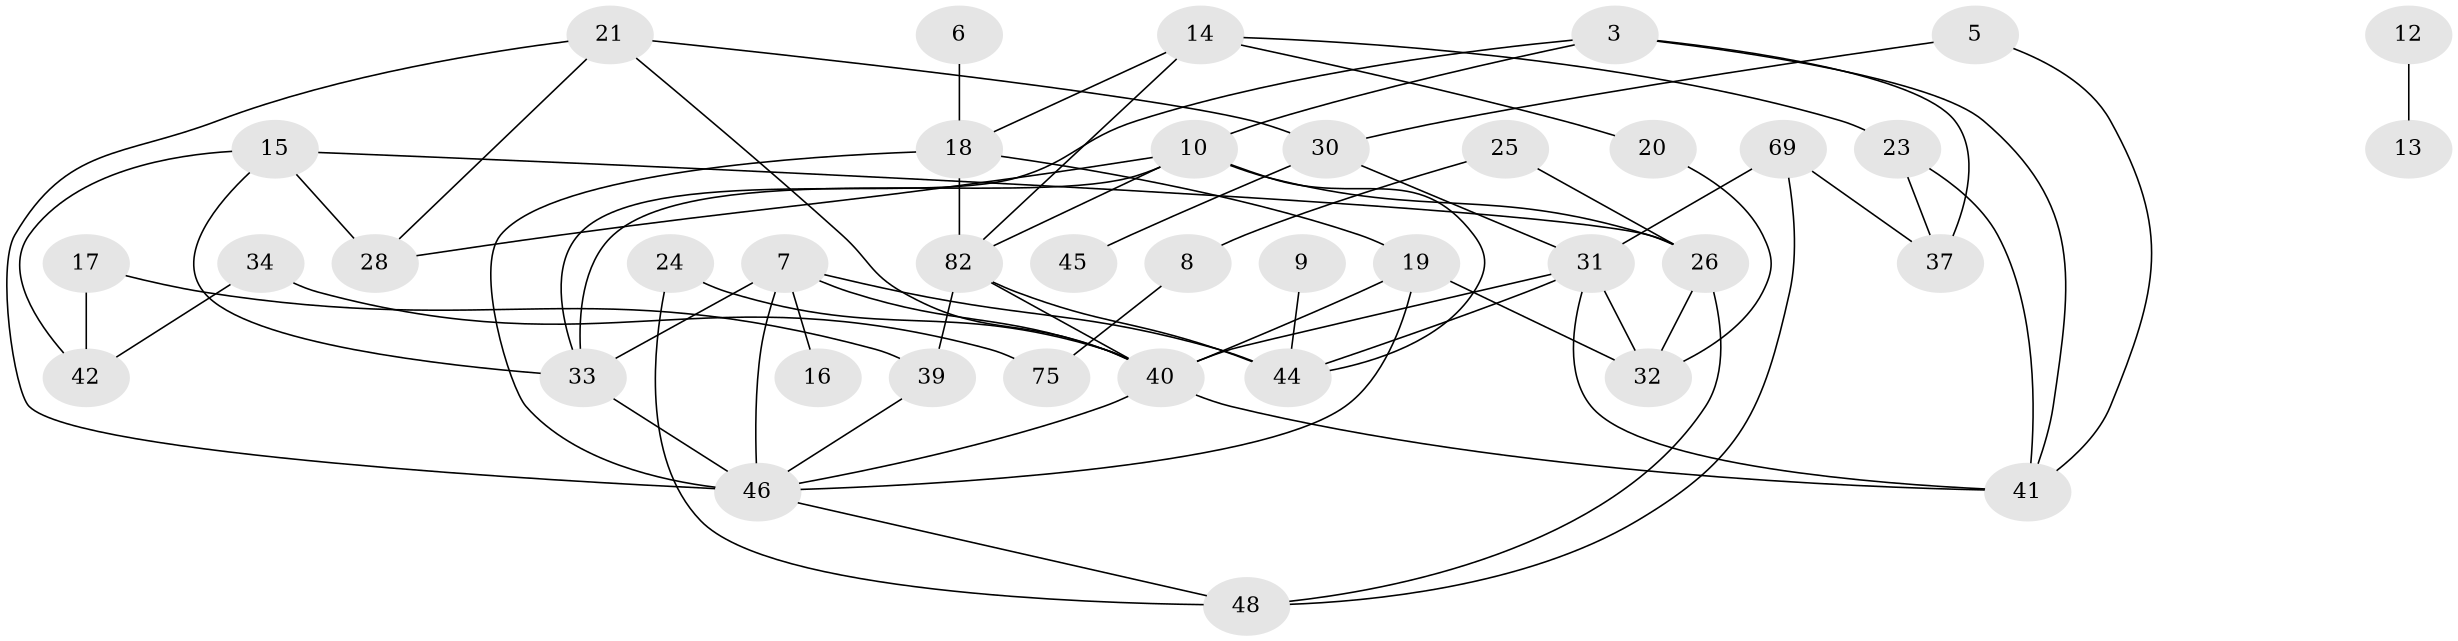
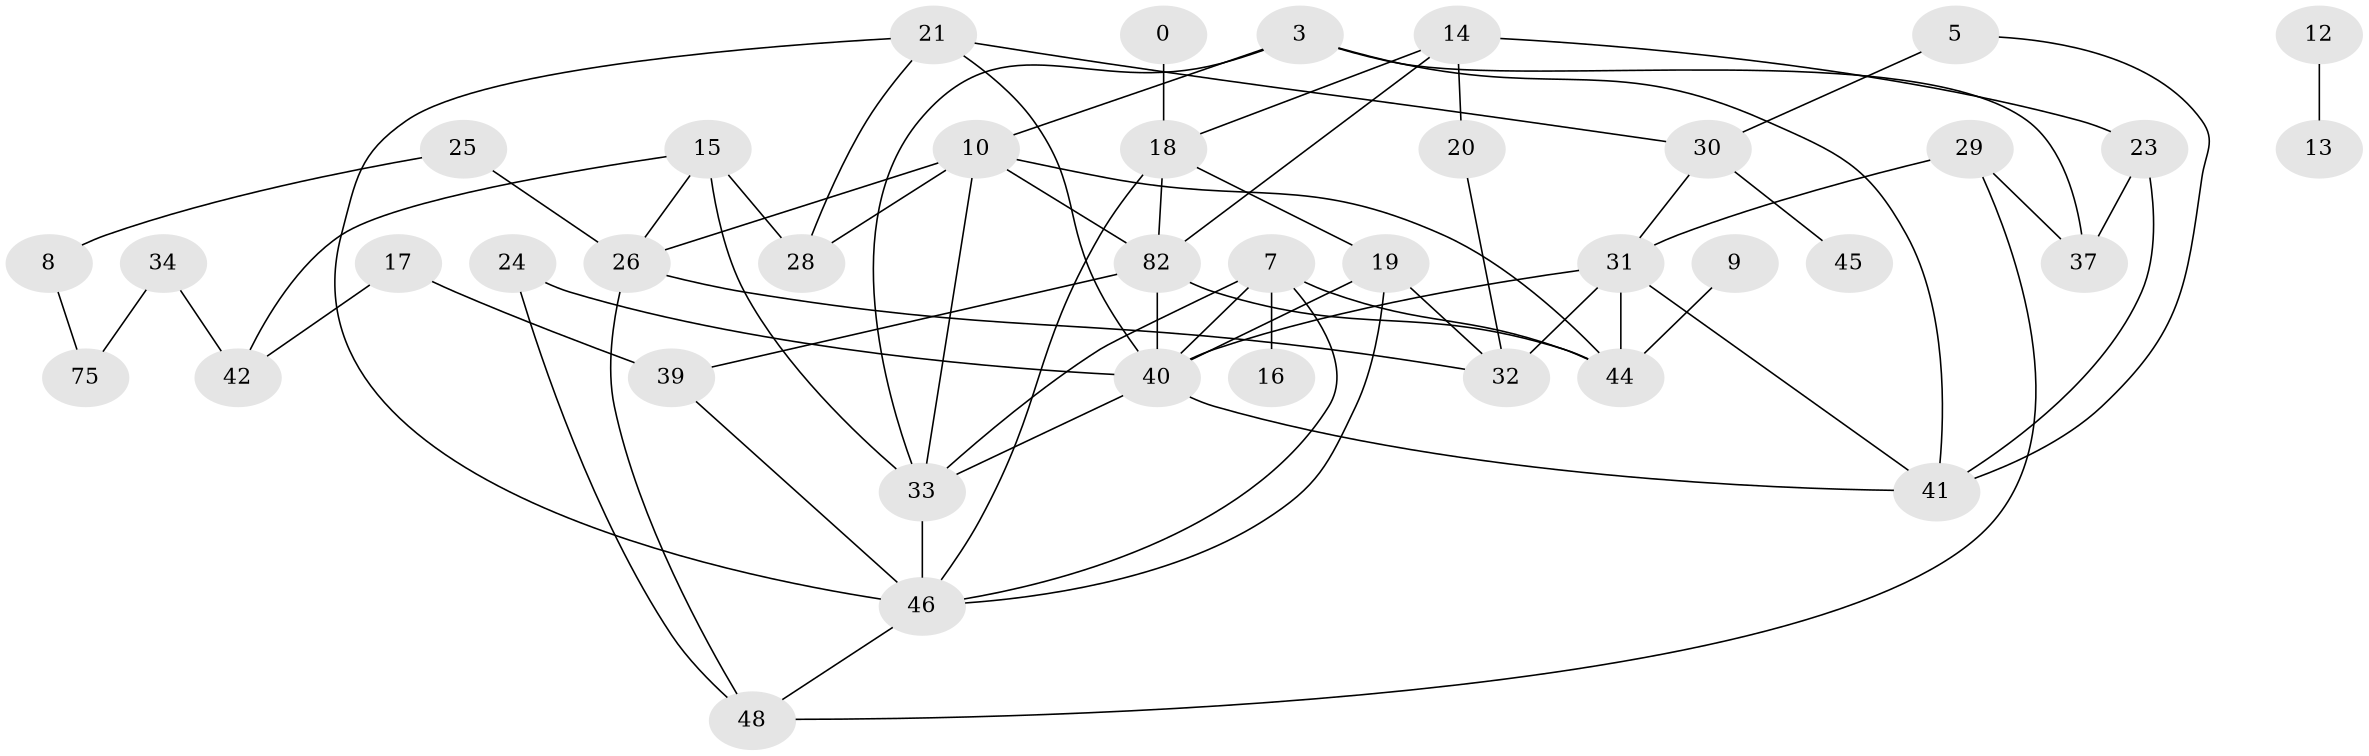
(959, 35) -> (1164, 35)
(1783, 149) -> (1970, 149)
(966, 447) -> (1040, 435)
